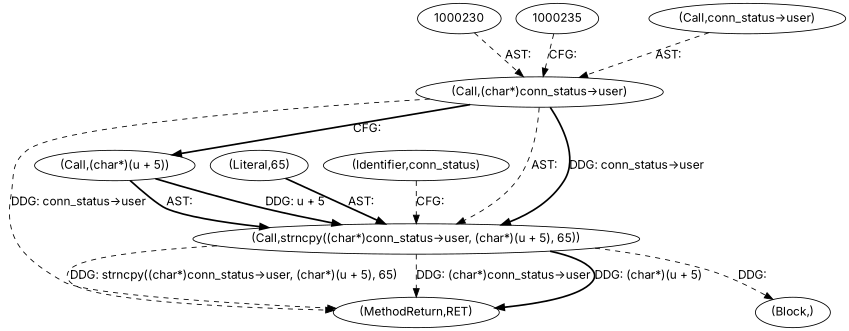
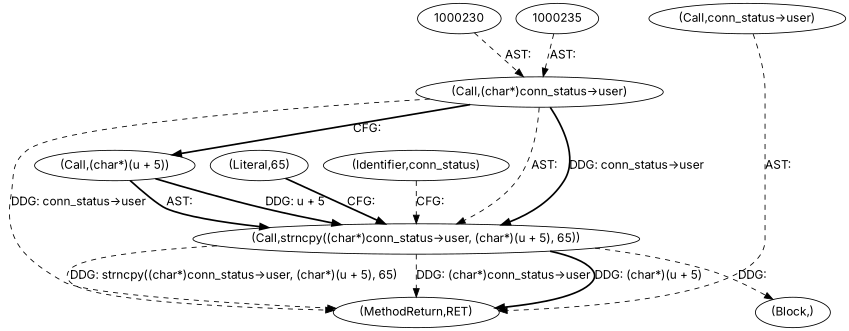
(648, 54) -> (745, 268)
(564, 55) -> (564, 55)
(363, 202) -> (363, 202)
